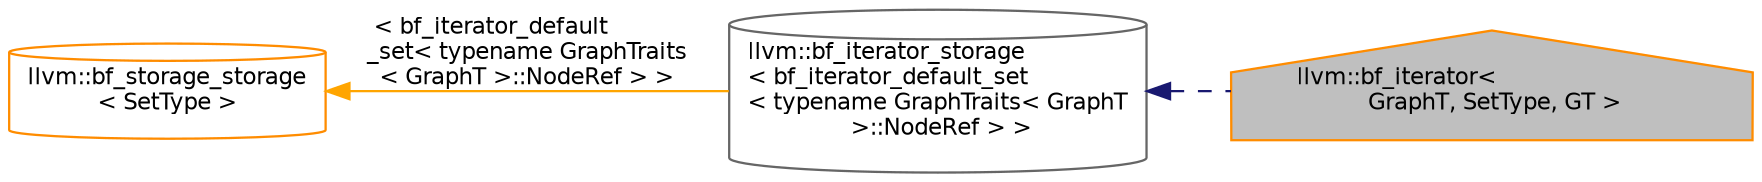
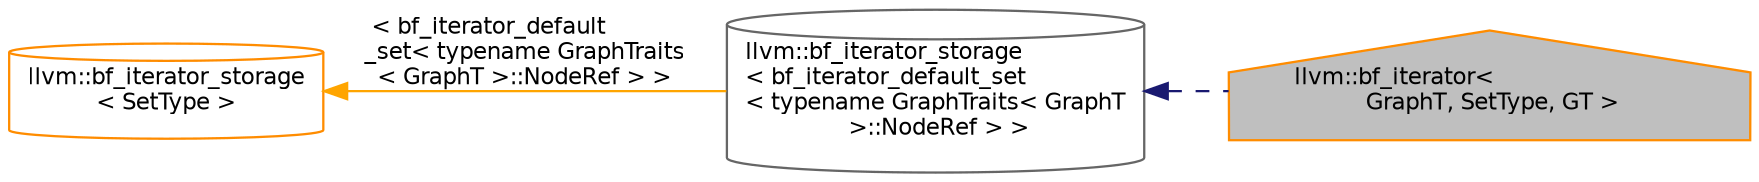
(167, 91) -> (166, 91)
